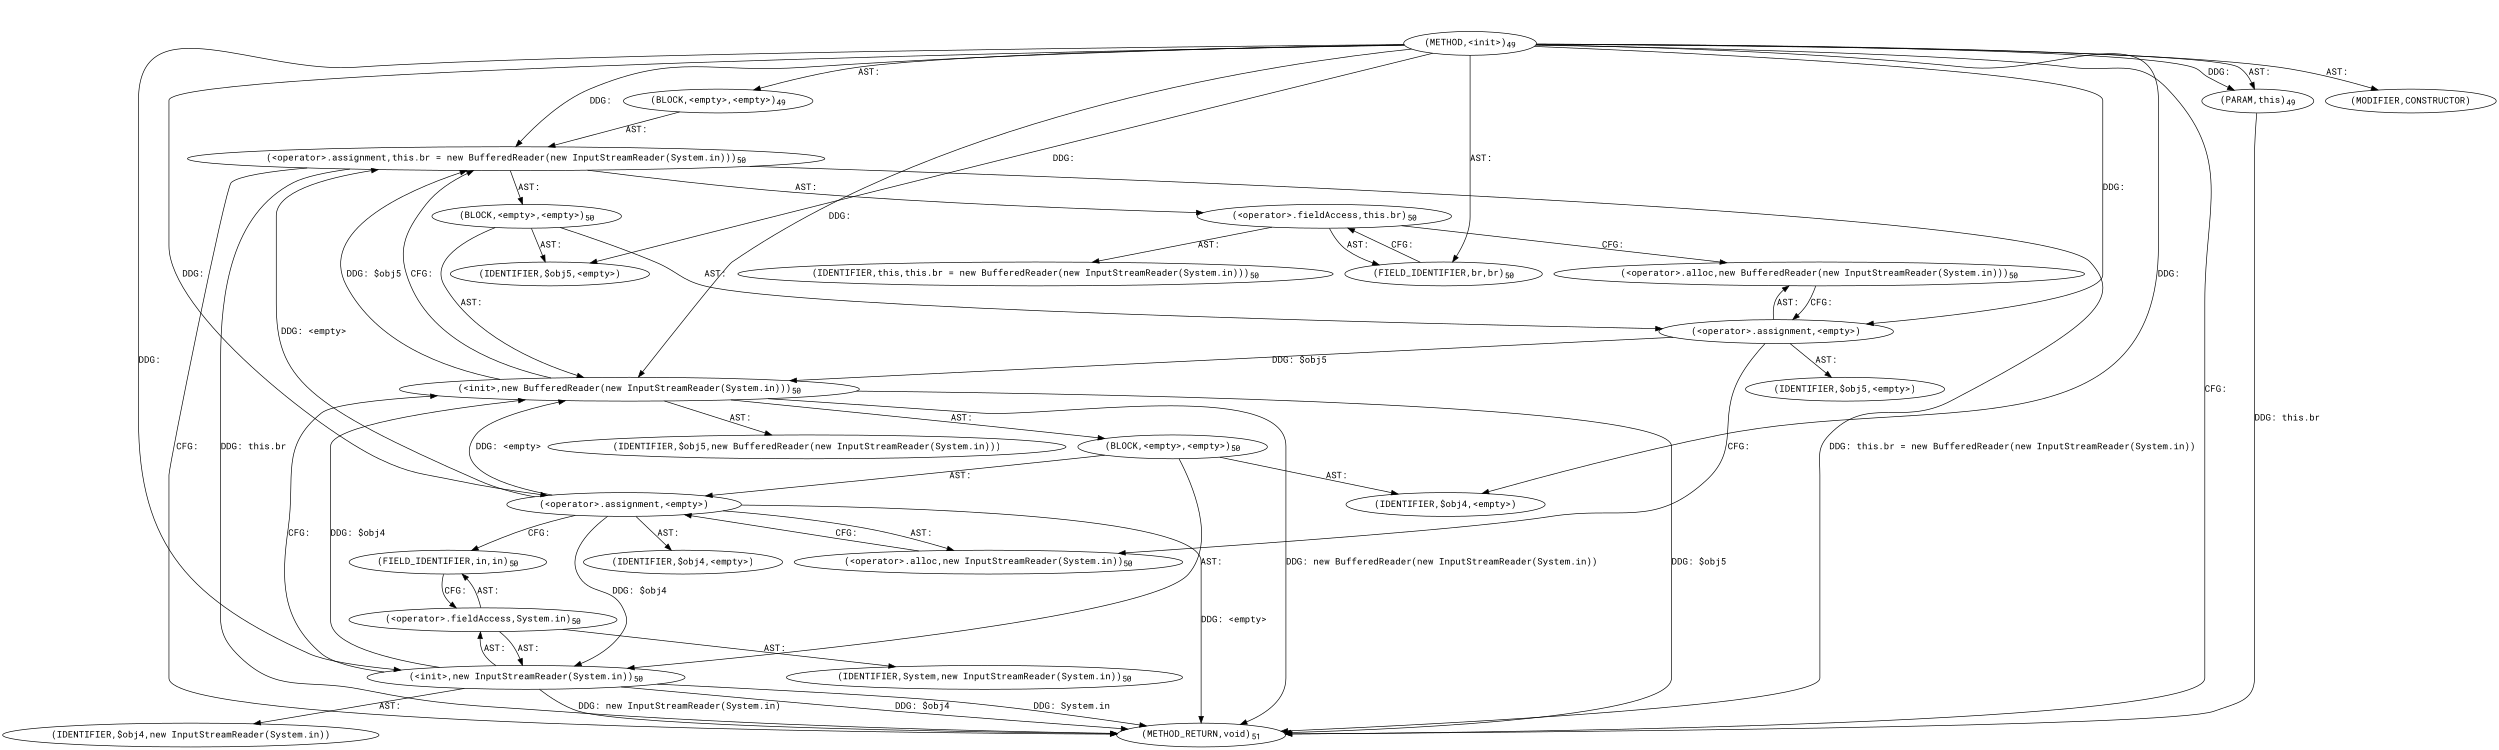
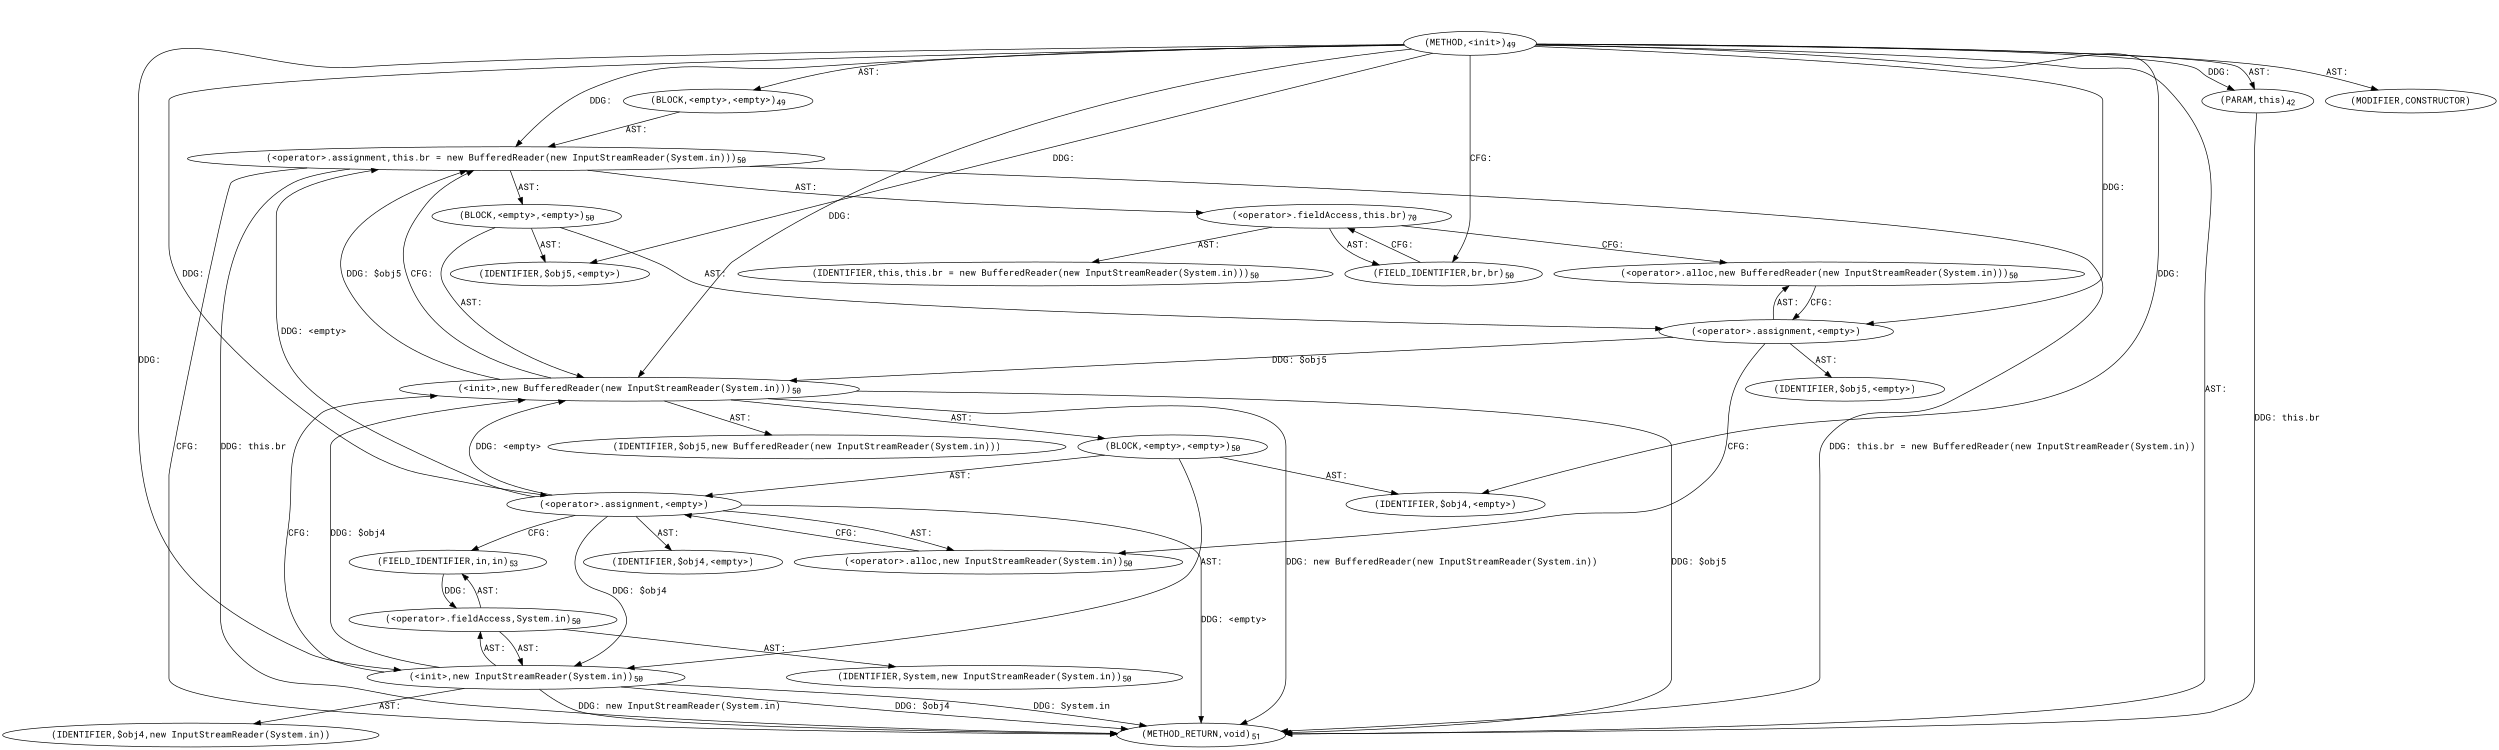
(2291, 100) -> (2291, 100)
(1484, 159) -> (1484, 159)
(1412, 215) -> (1412, 215)
(2219, 389) -> (2219, 389)
(514, 561) -> (514, 561)
(458, 591) -> (458, 591)
